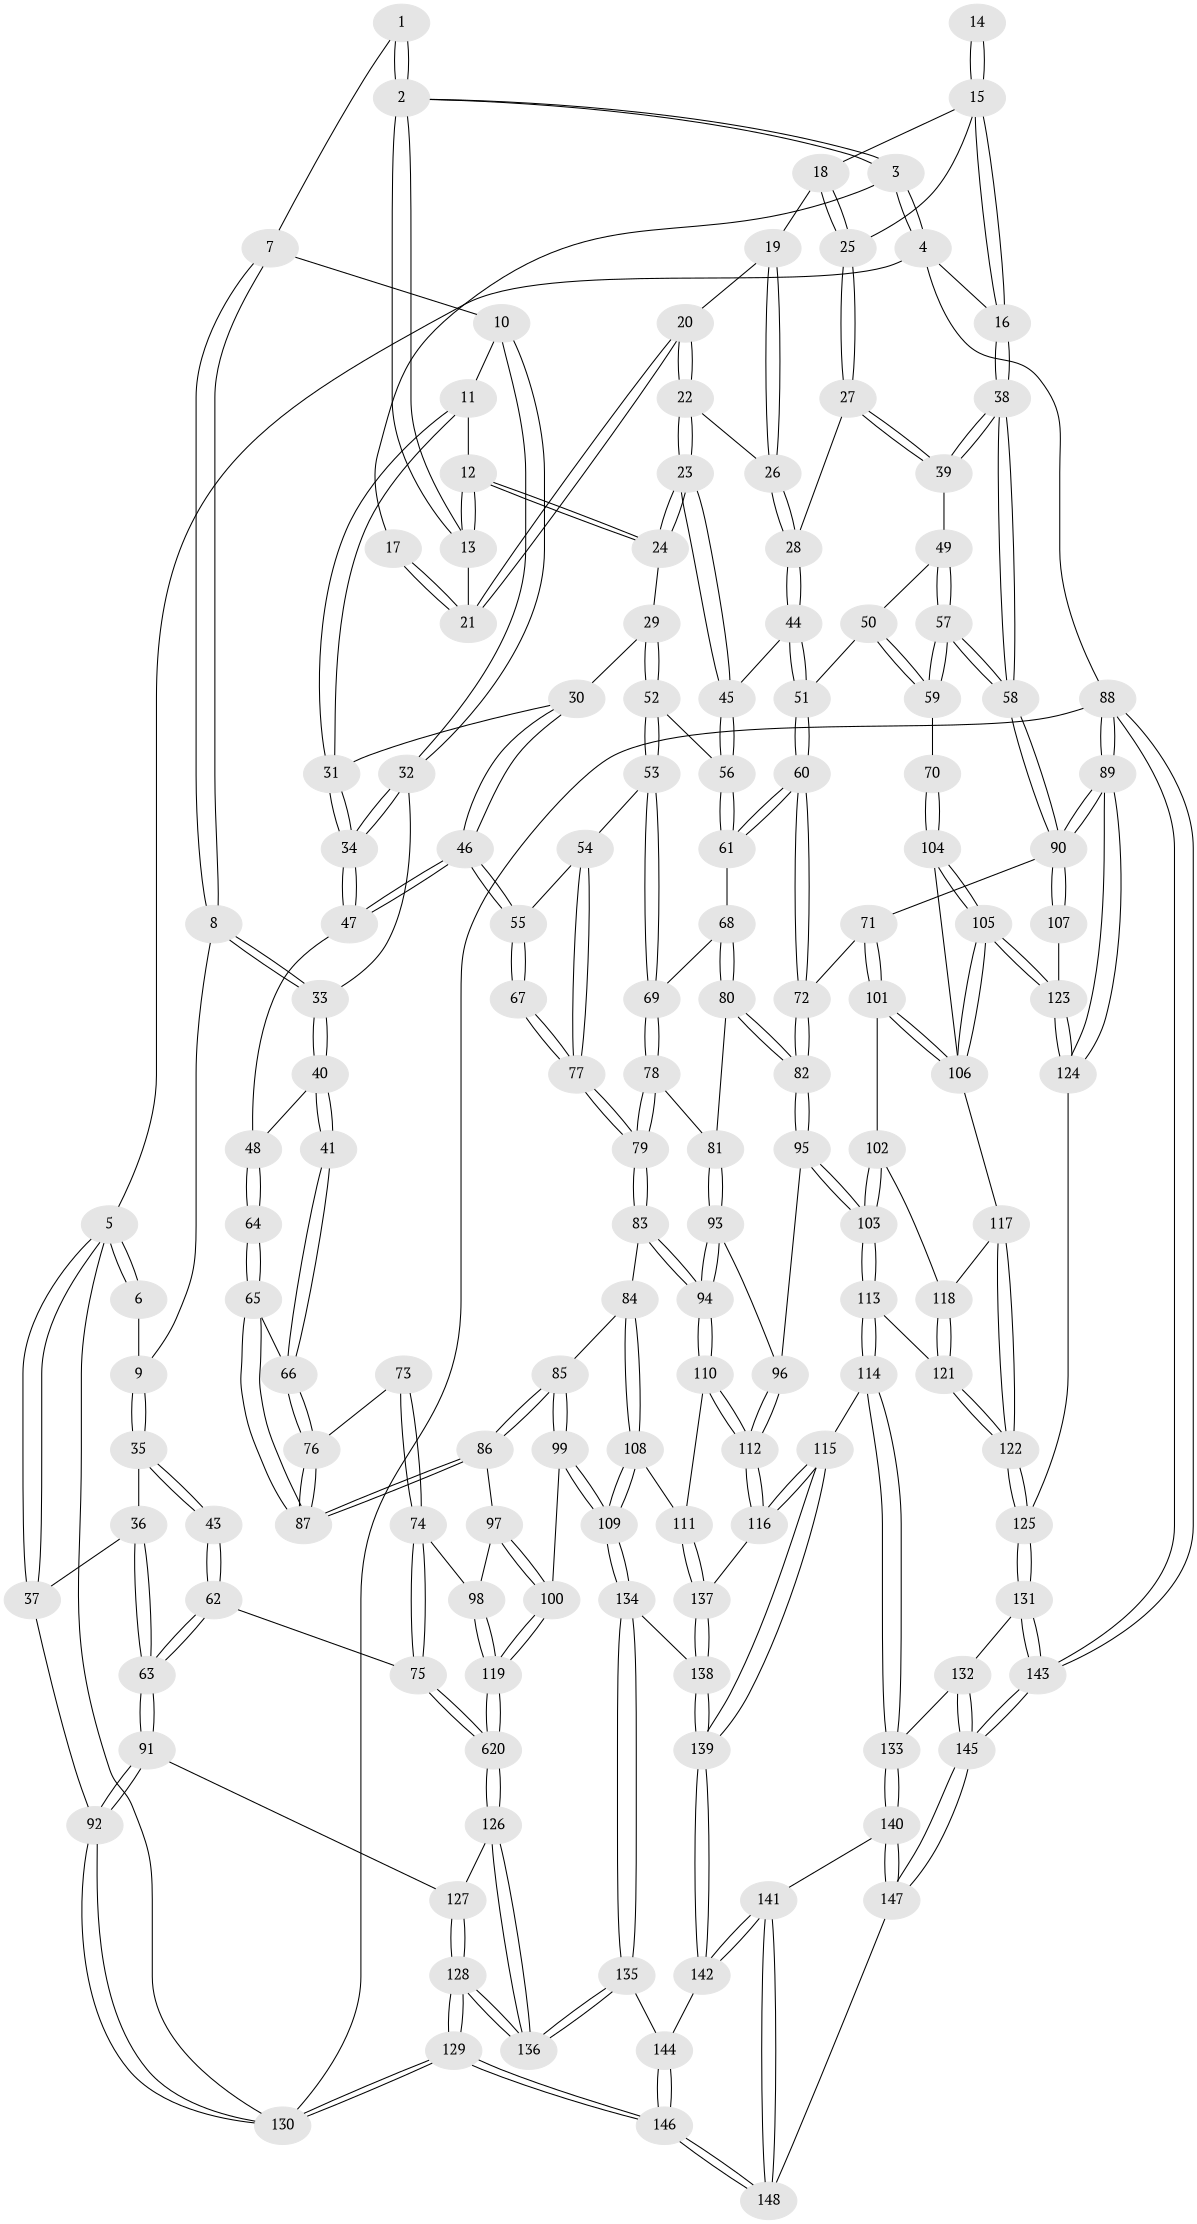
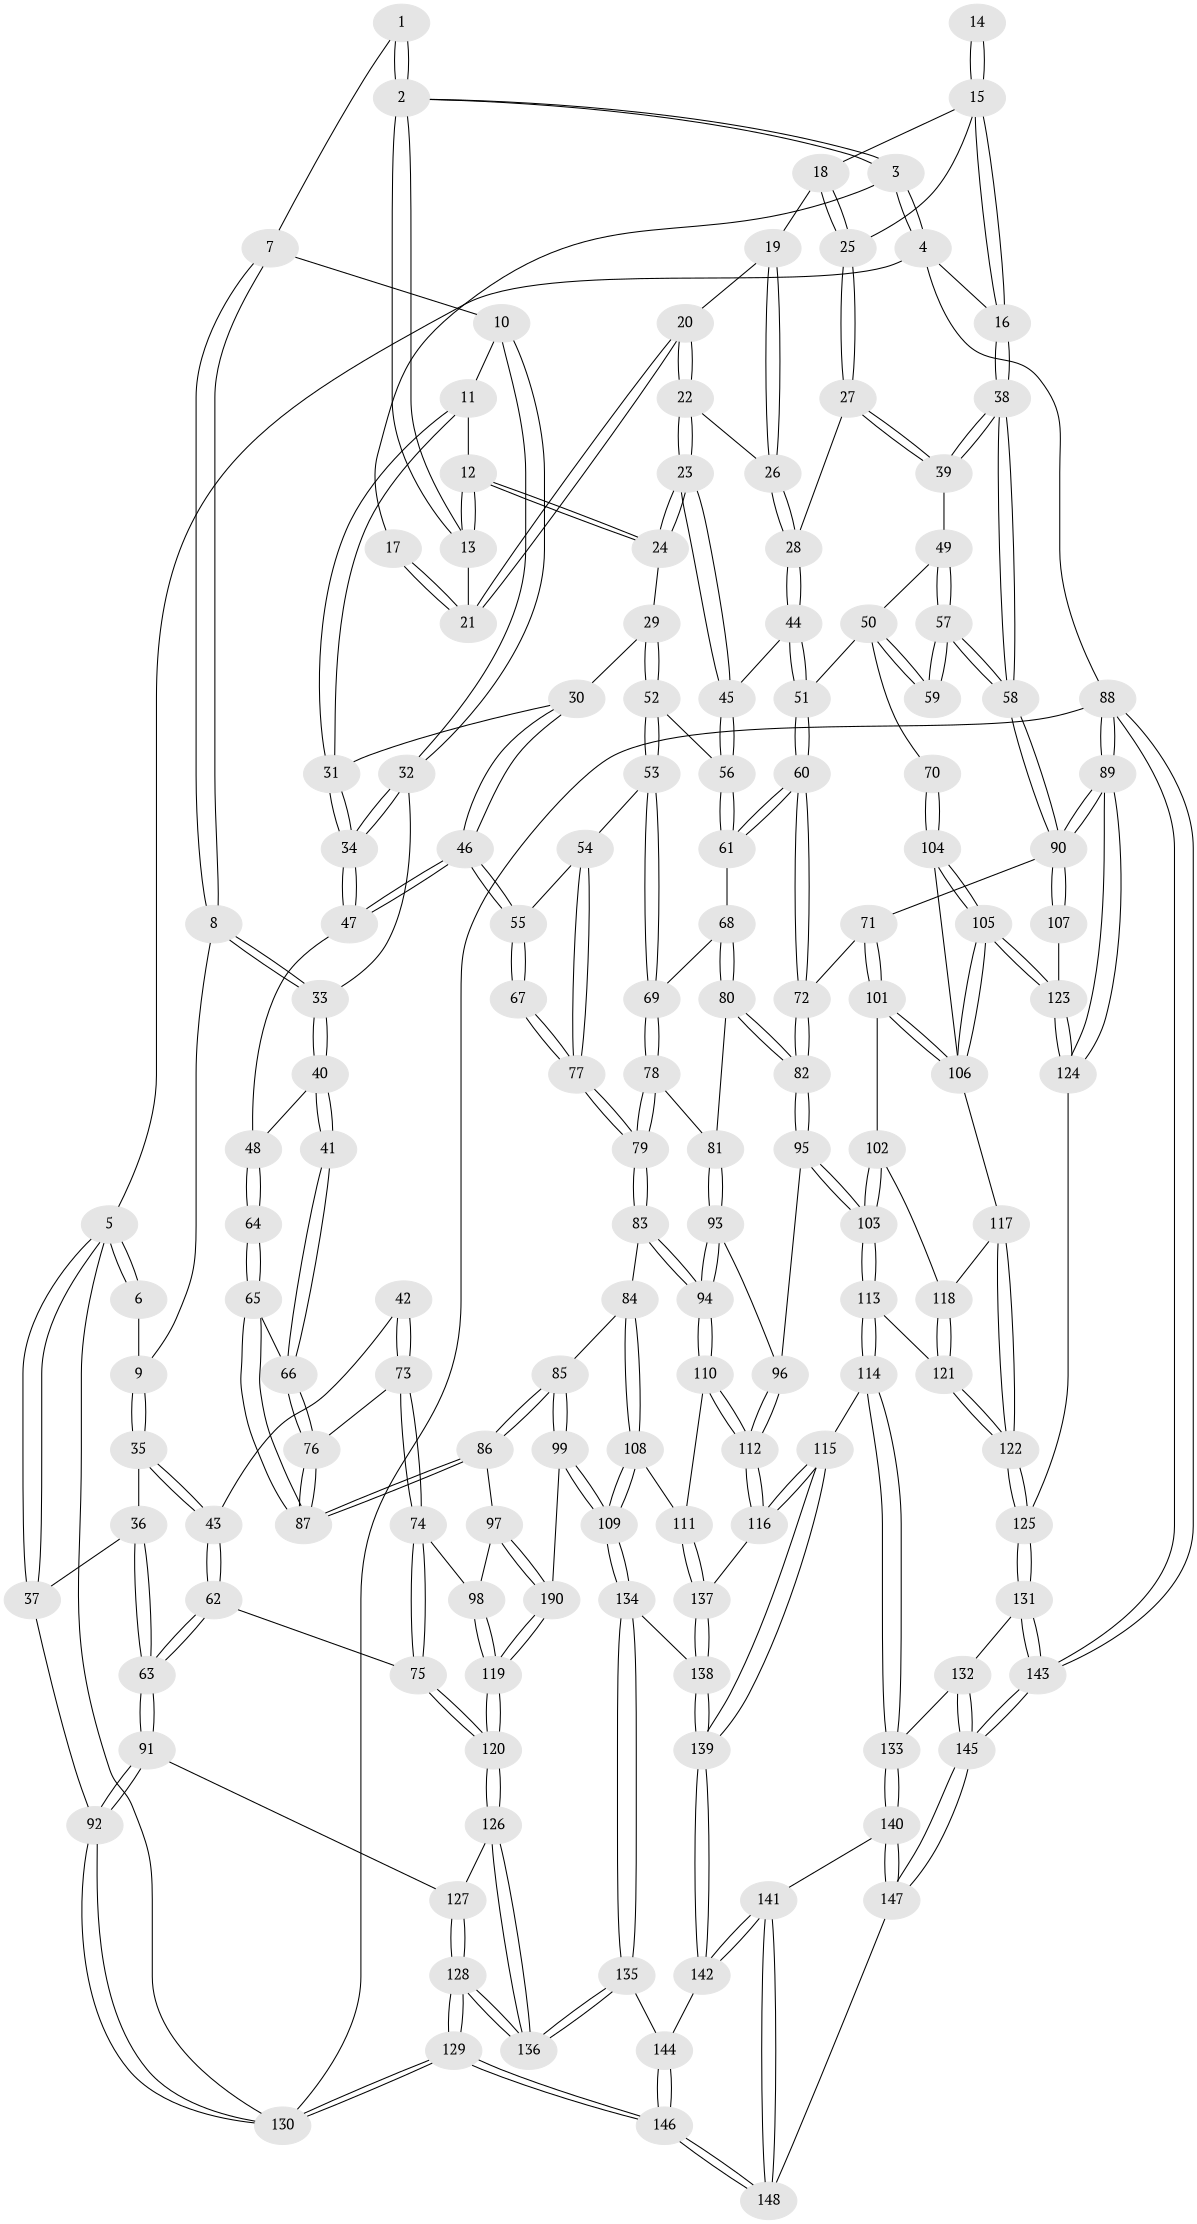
(932, 737) -> (889, 703)
none -> (404, 1300)
(552, 1600) -> (552, 1600)
(493, 1750) -> (493, 1750)
